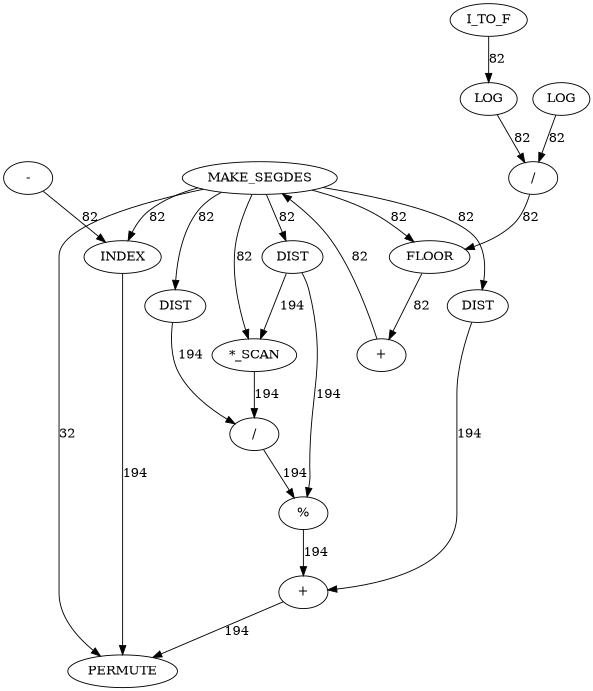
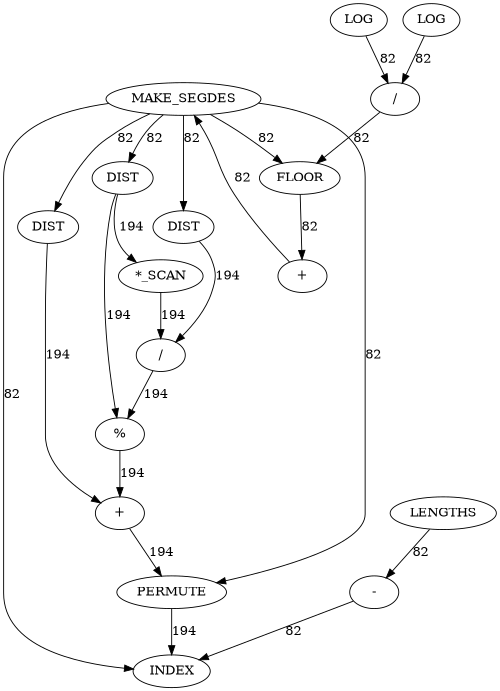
(489, 20) -> none
(234, 261) -> none
(68, 434) -> (374, 355)
(123, 460) -> (172, 627)
none -> (443, 513)
